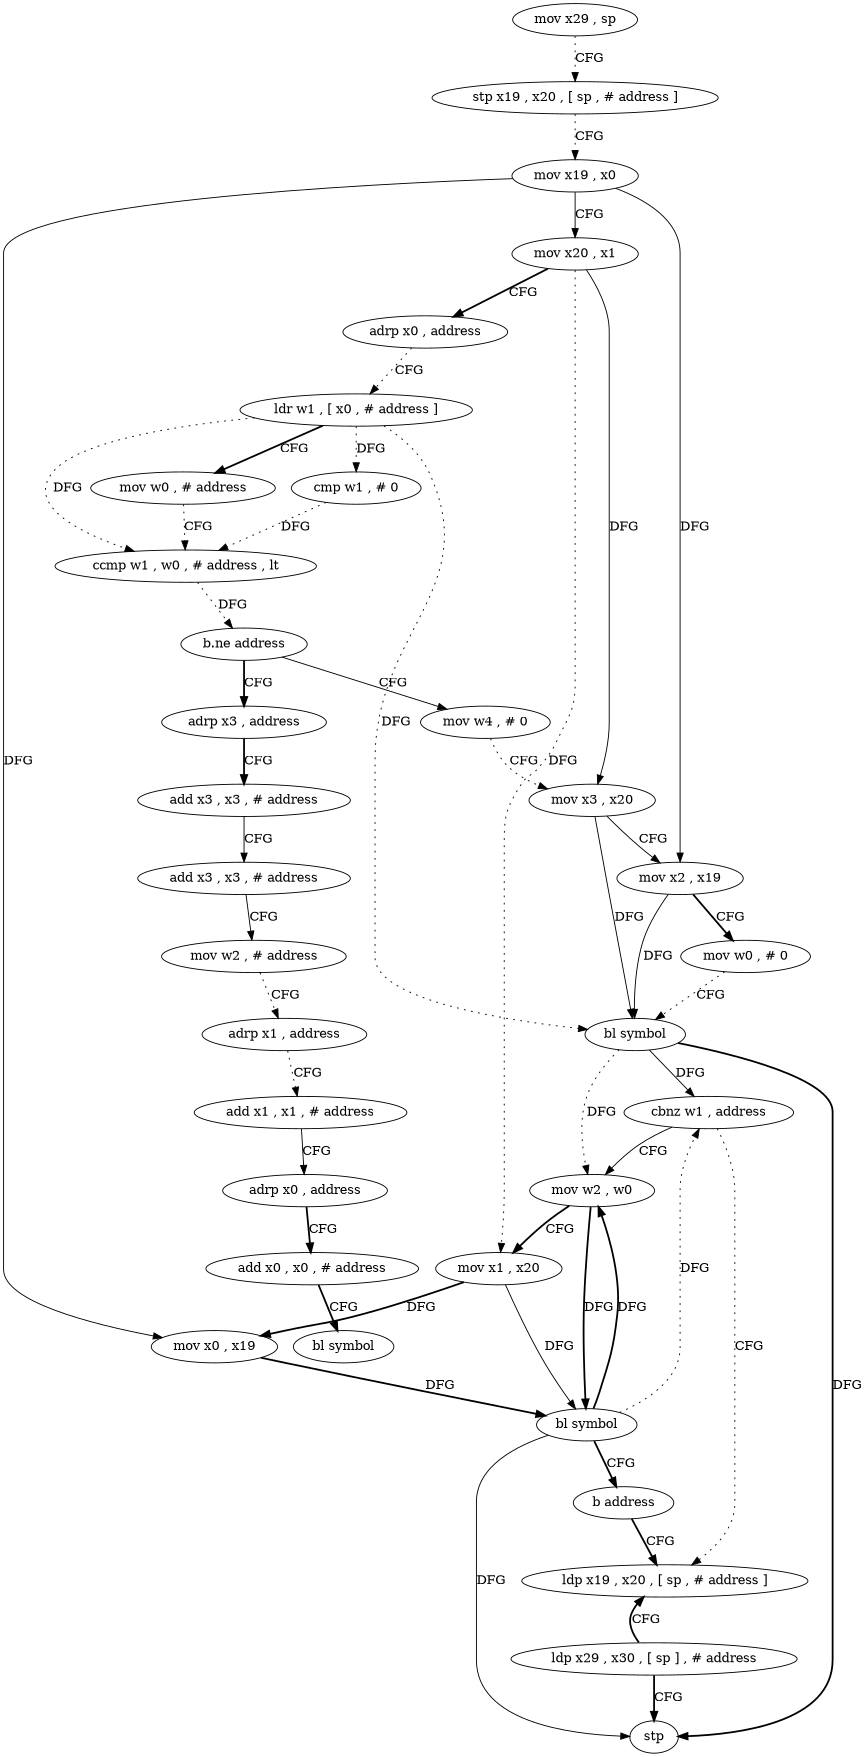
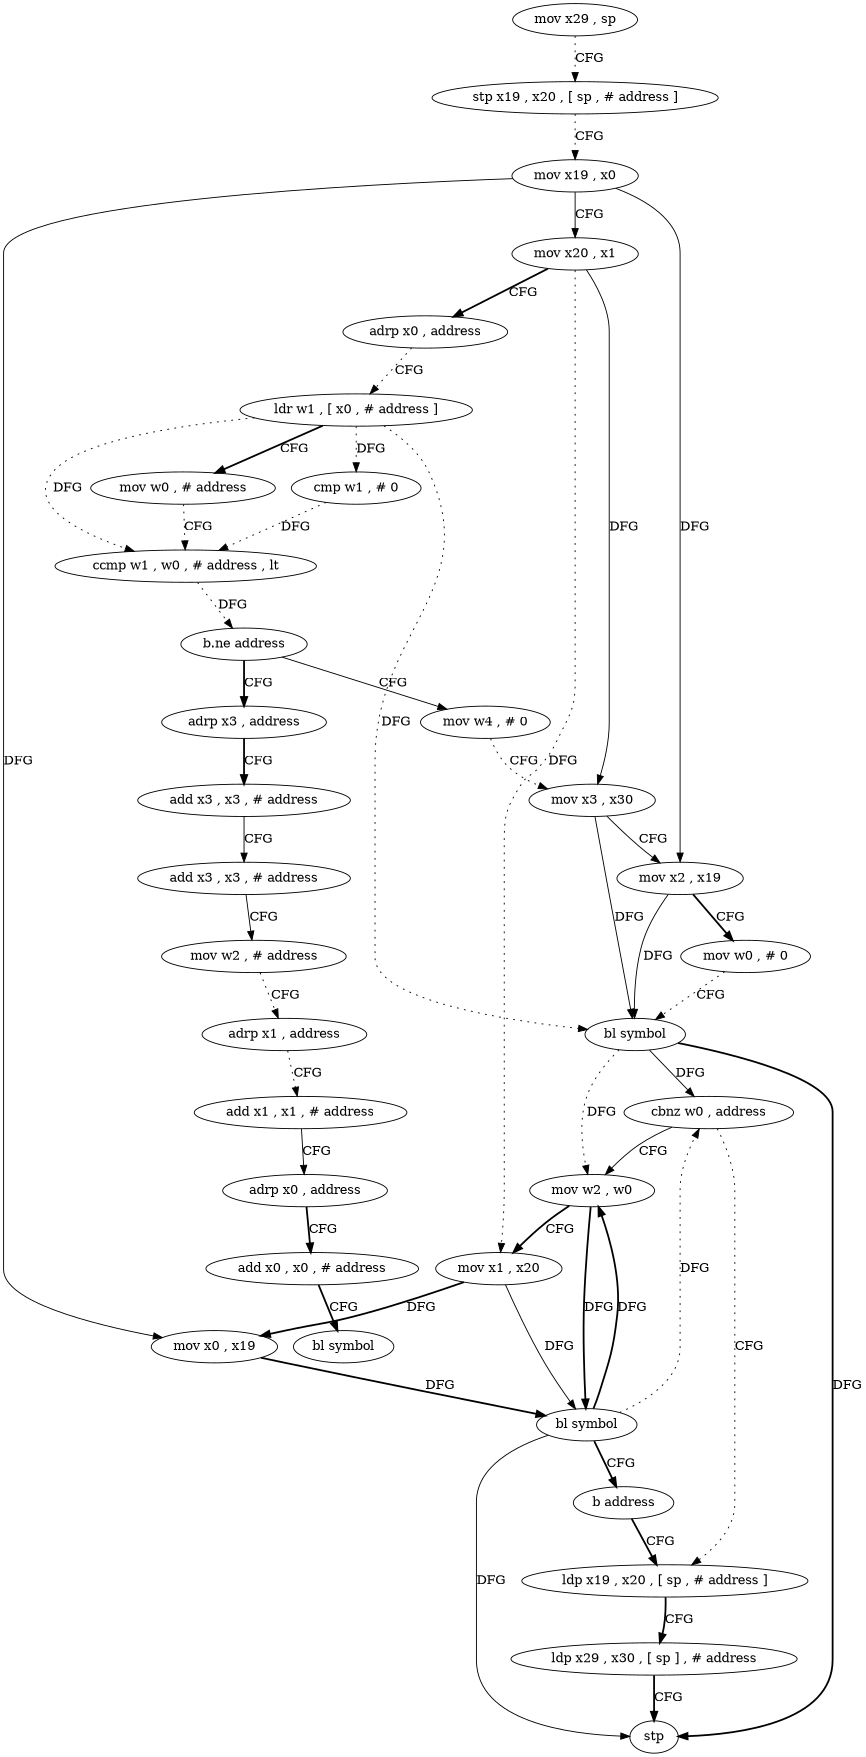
(592, 800) -> (592, 800)
(709, 1113) -> (709, 1113)
(630, 1623) -> (665, 1616)
